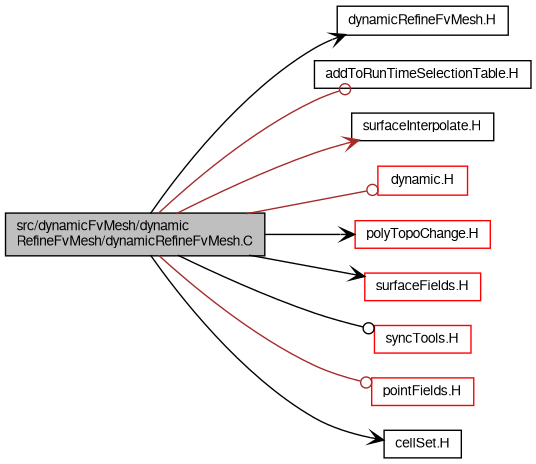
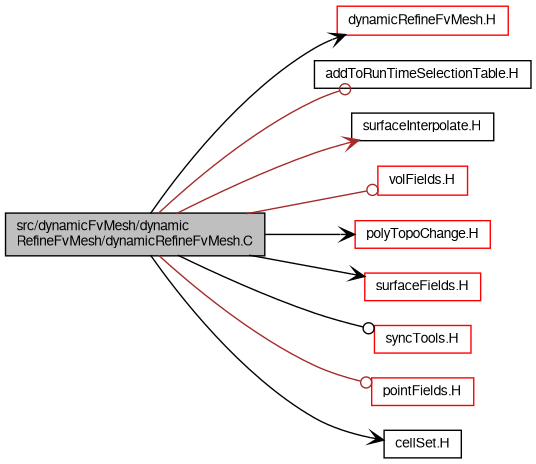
(423, 21) -> (423, 21)
(423, 181) -> (423, 181)
